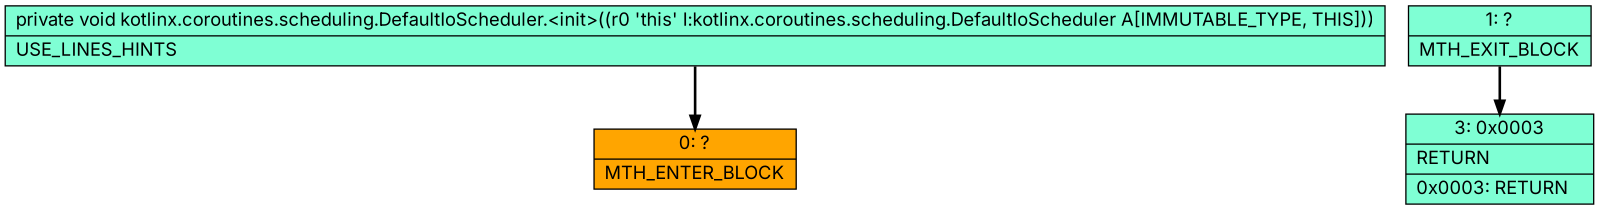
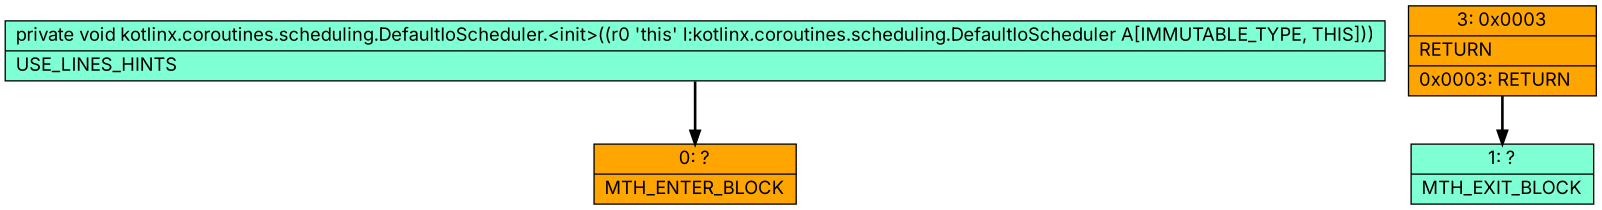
(1500, 83) -> (1502, 113)
(1500, 159) -> (1502, 51)
